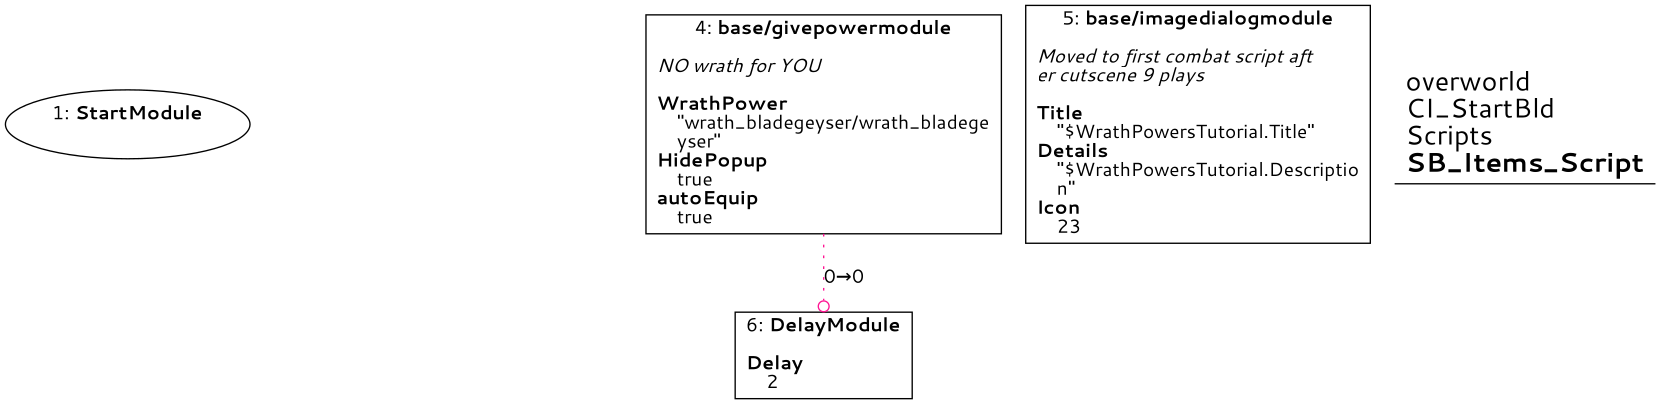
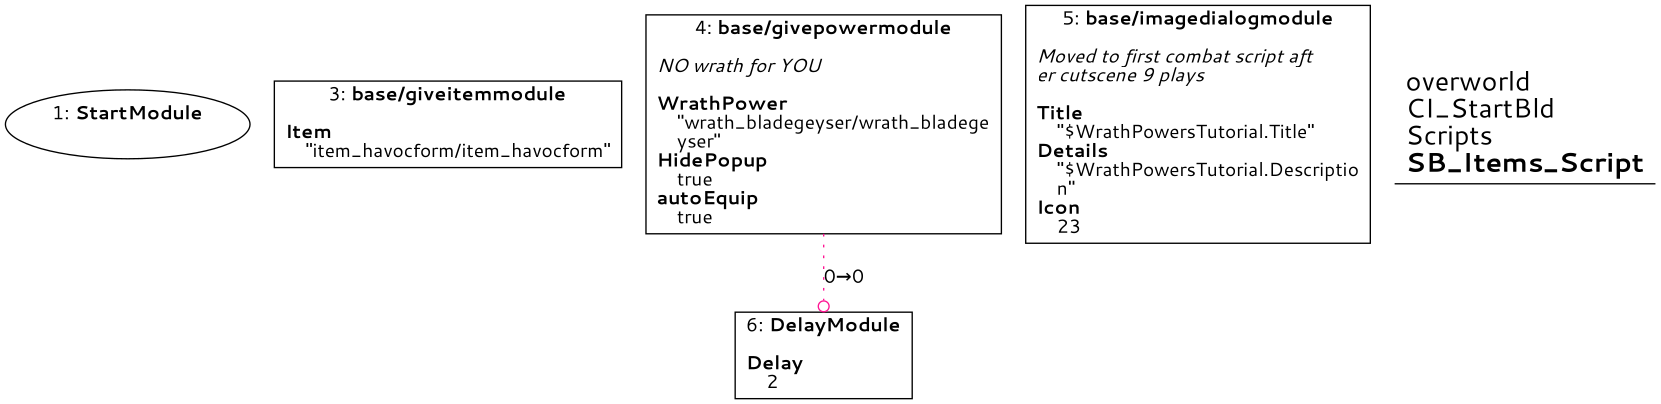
none -> (448, 124)
